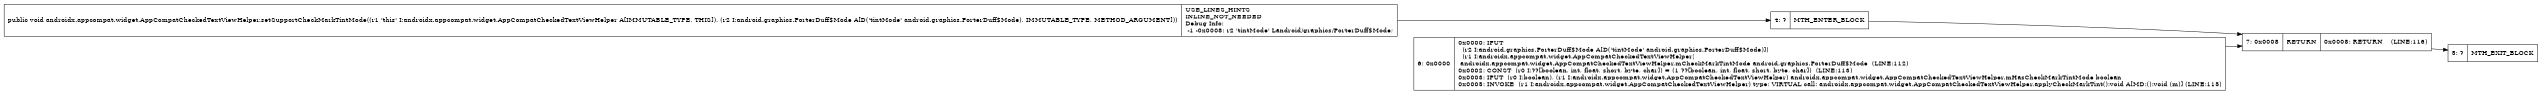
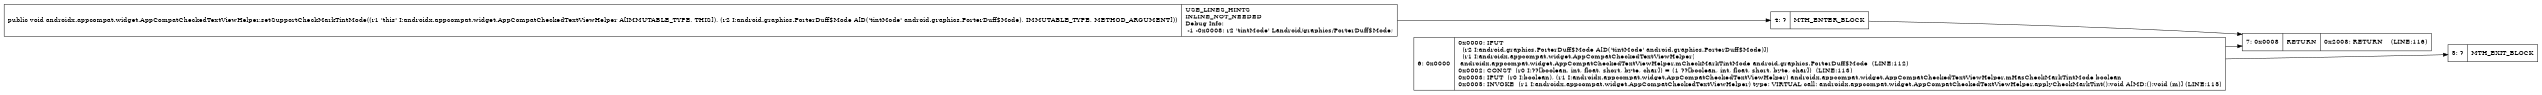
(2376, 42) -> (2376, 42)
(2437, 49) -> (2334, 57)
